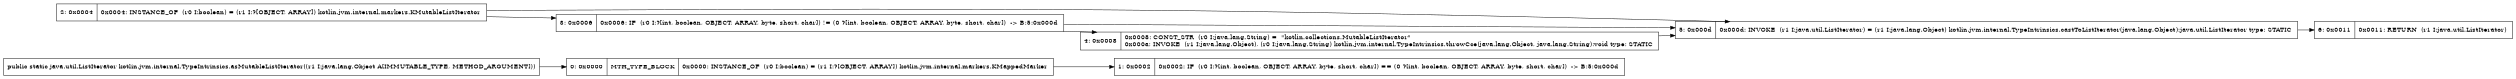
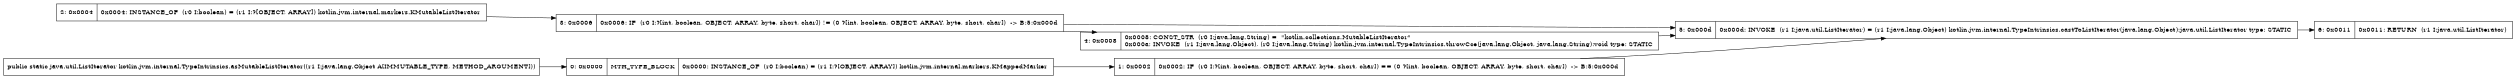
(1106, 10) -> (1731, 50)
